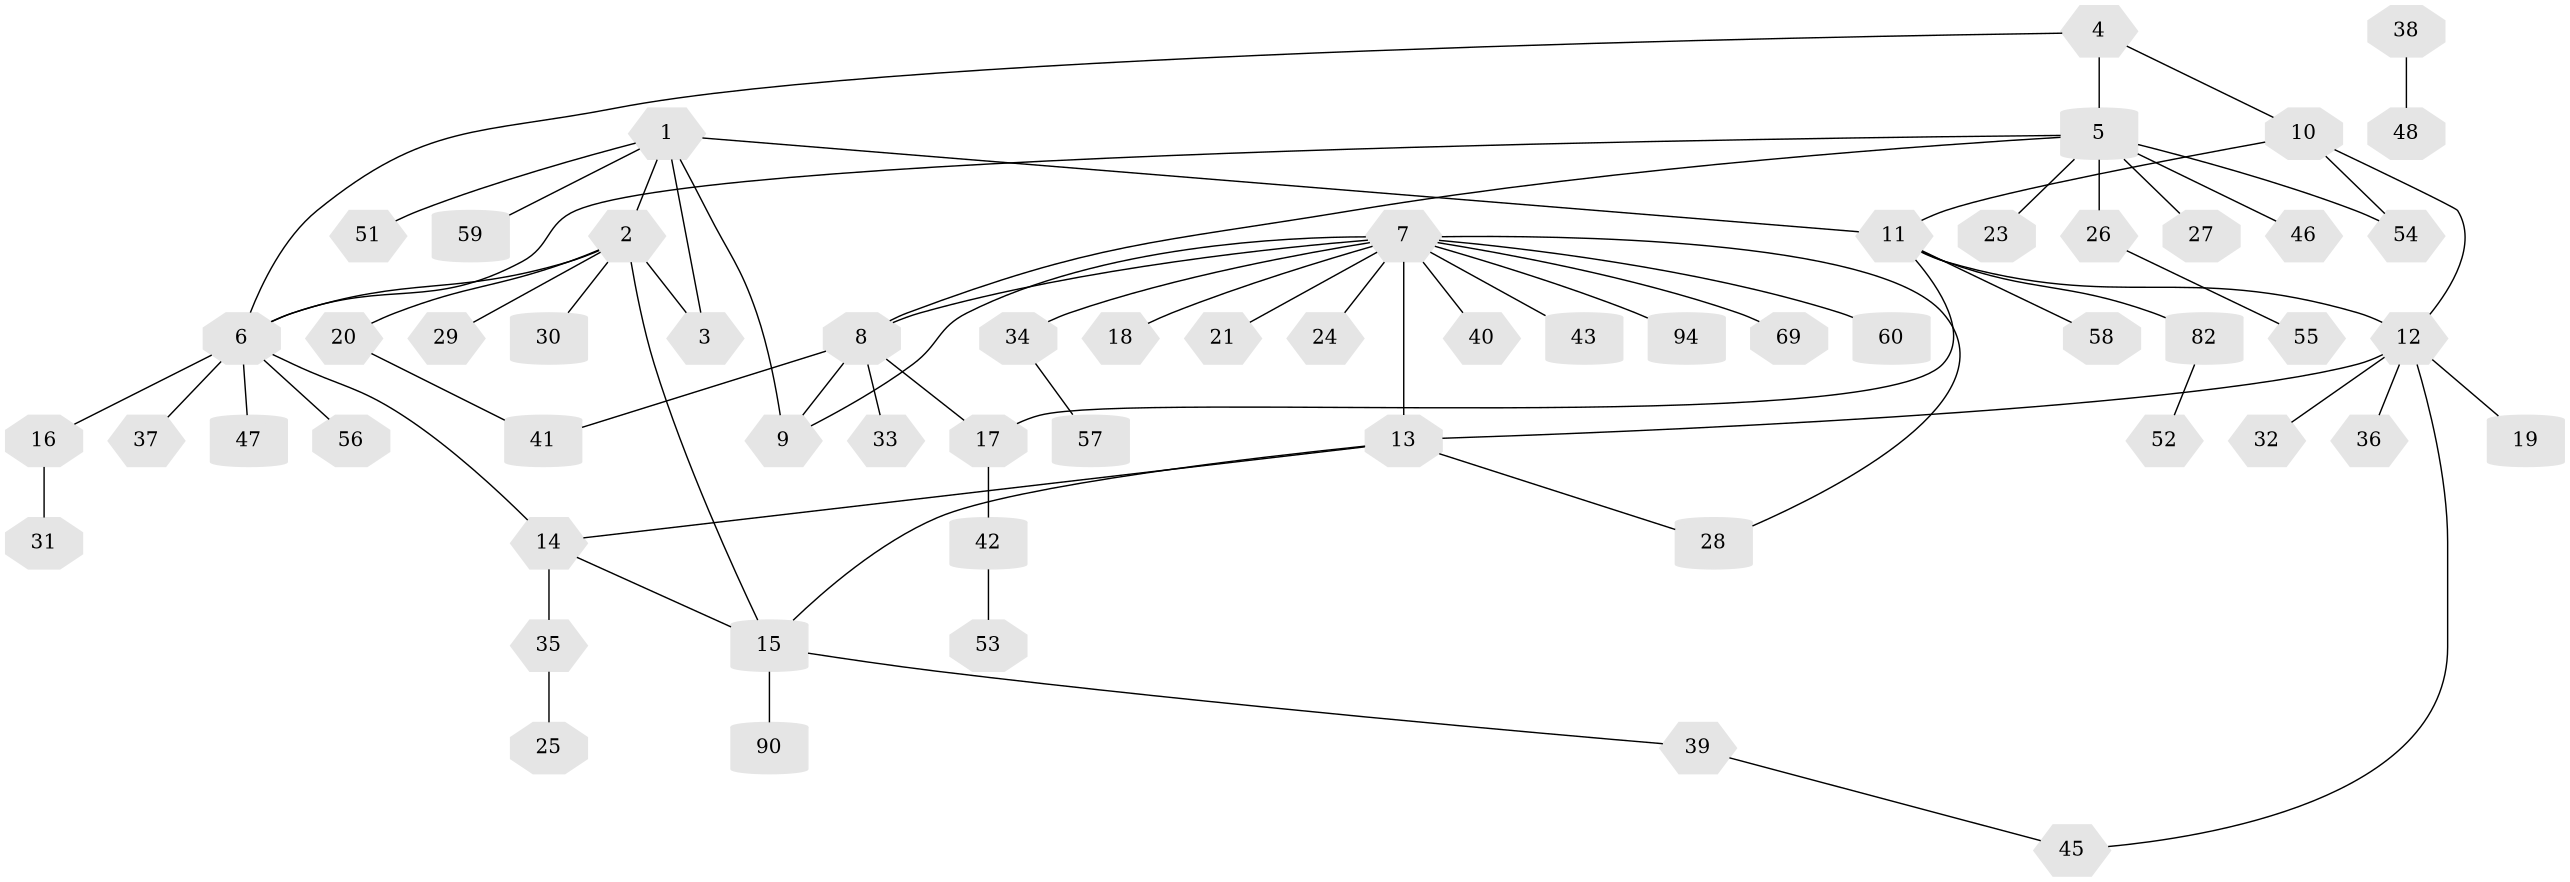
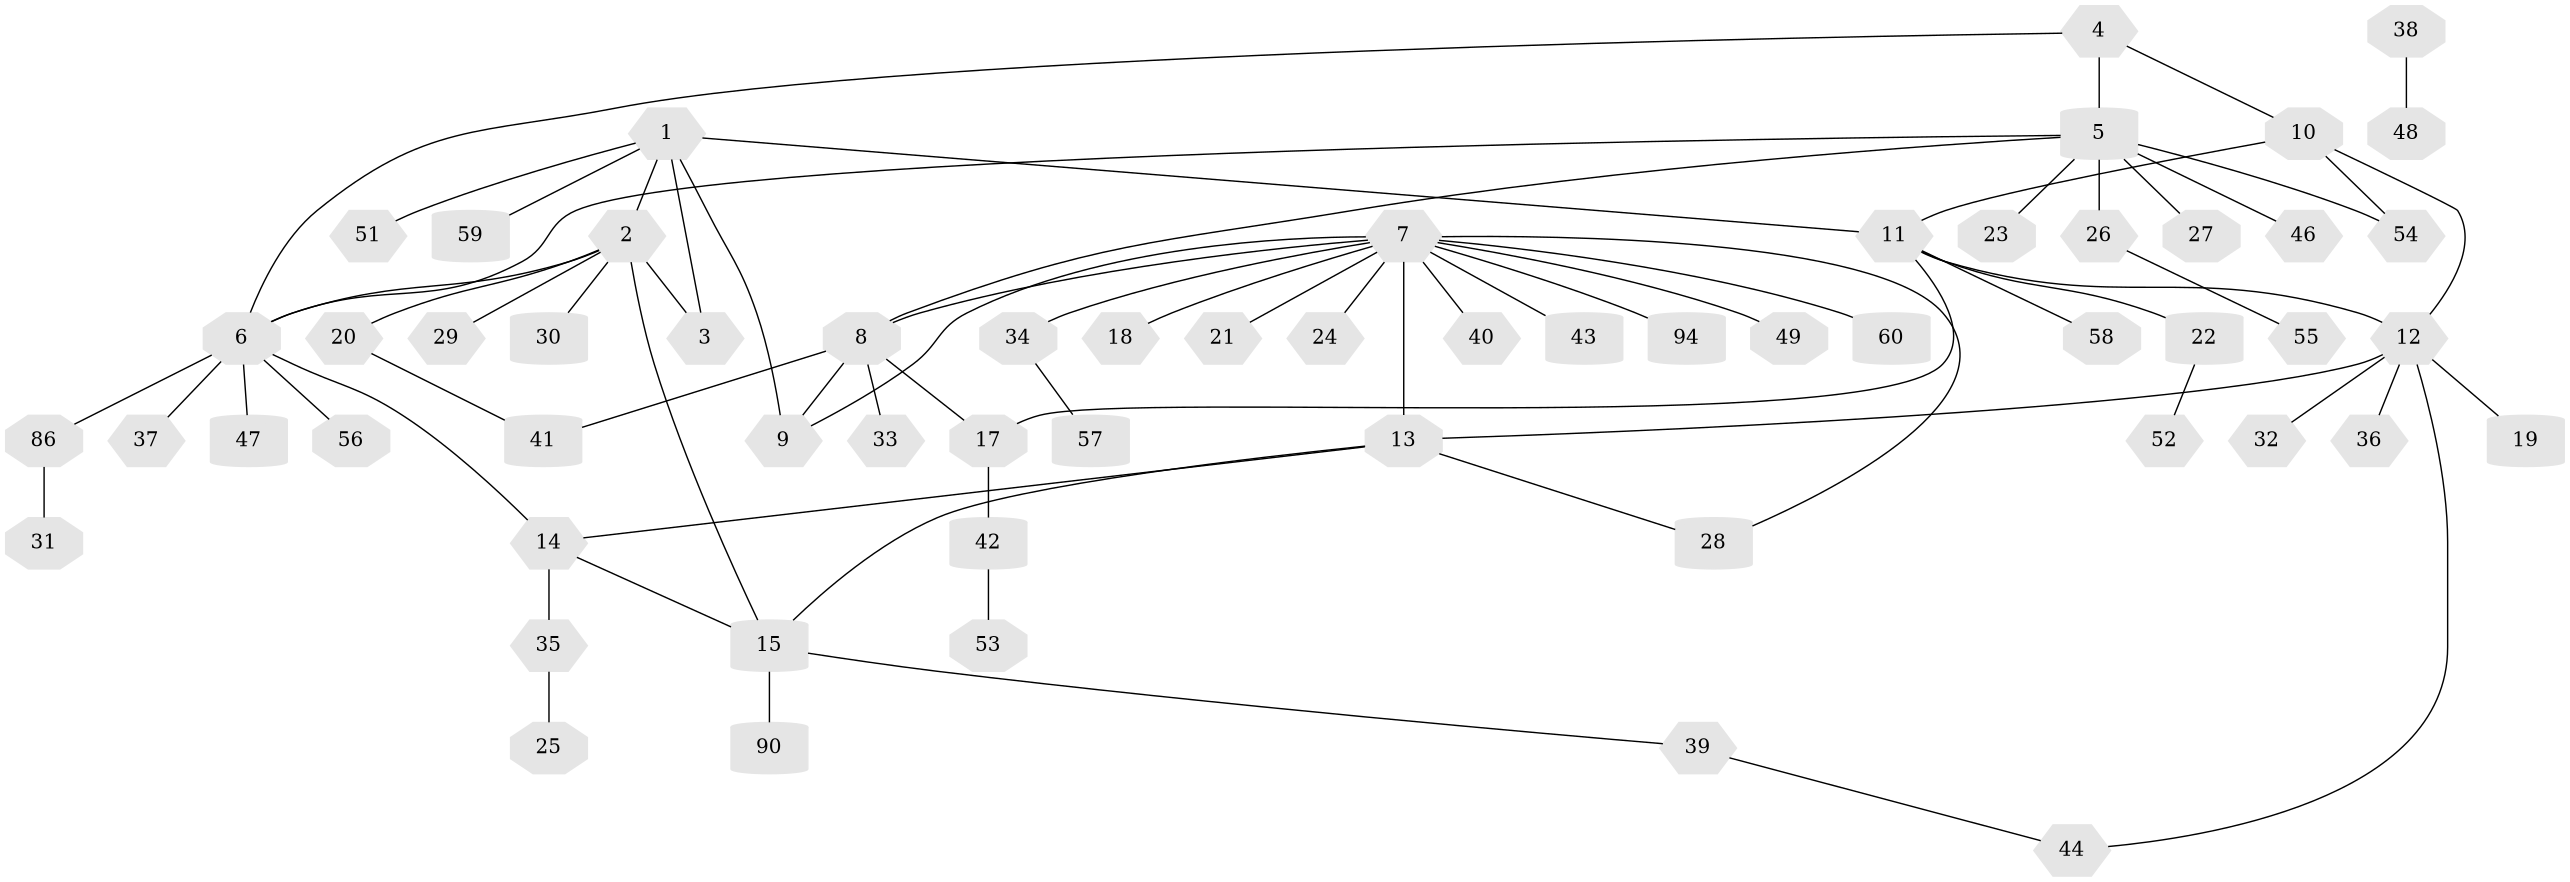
(1789, 338) -> (1789, 338)
(2204, 338) -> (2204, 338)
(44, 441) -> (44, 441)
(2072, 850) -> (2072, 850)
